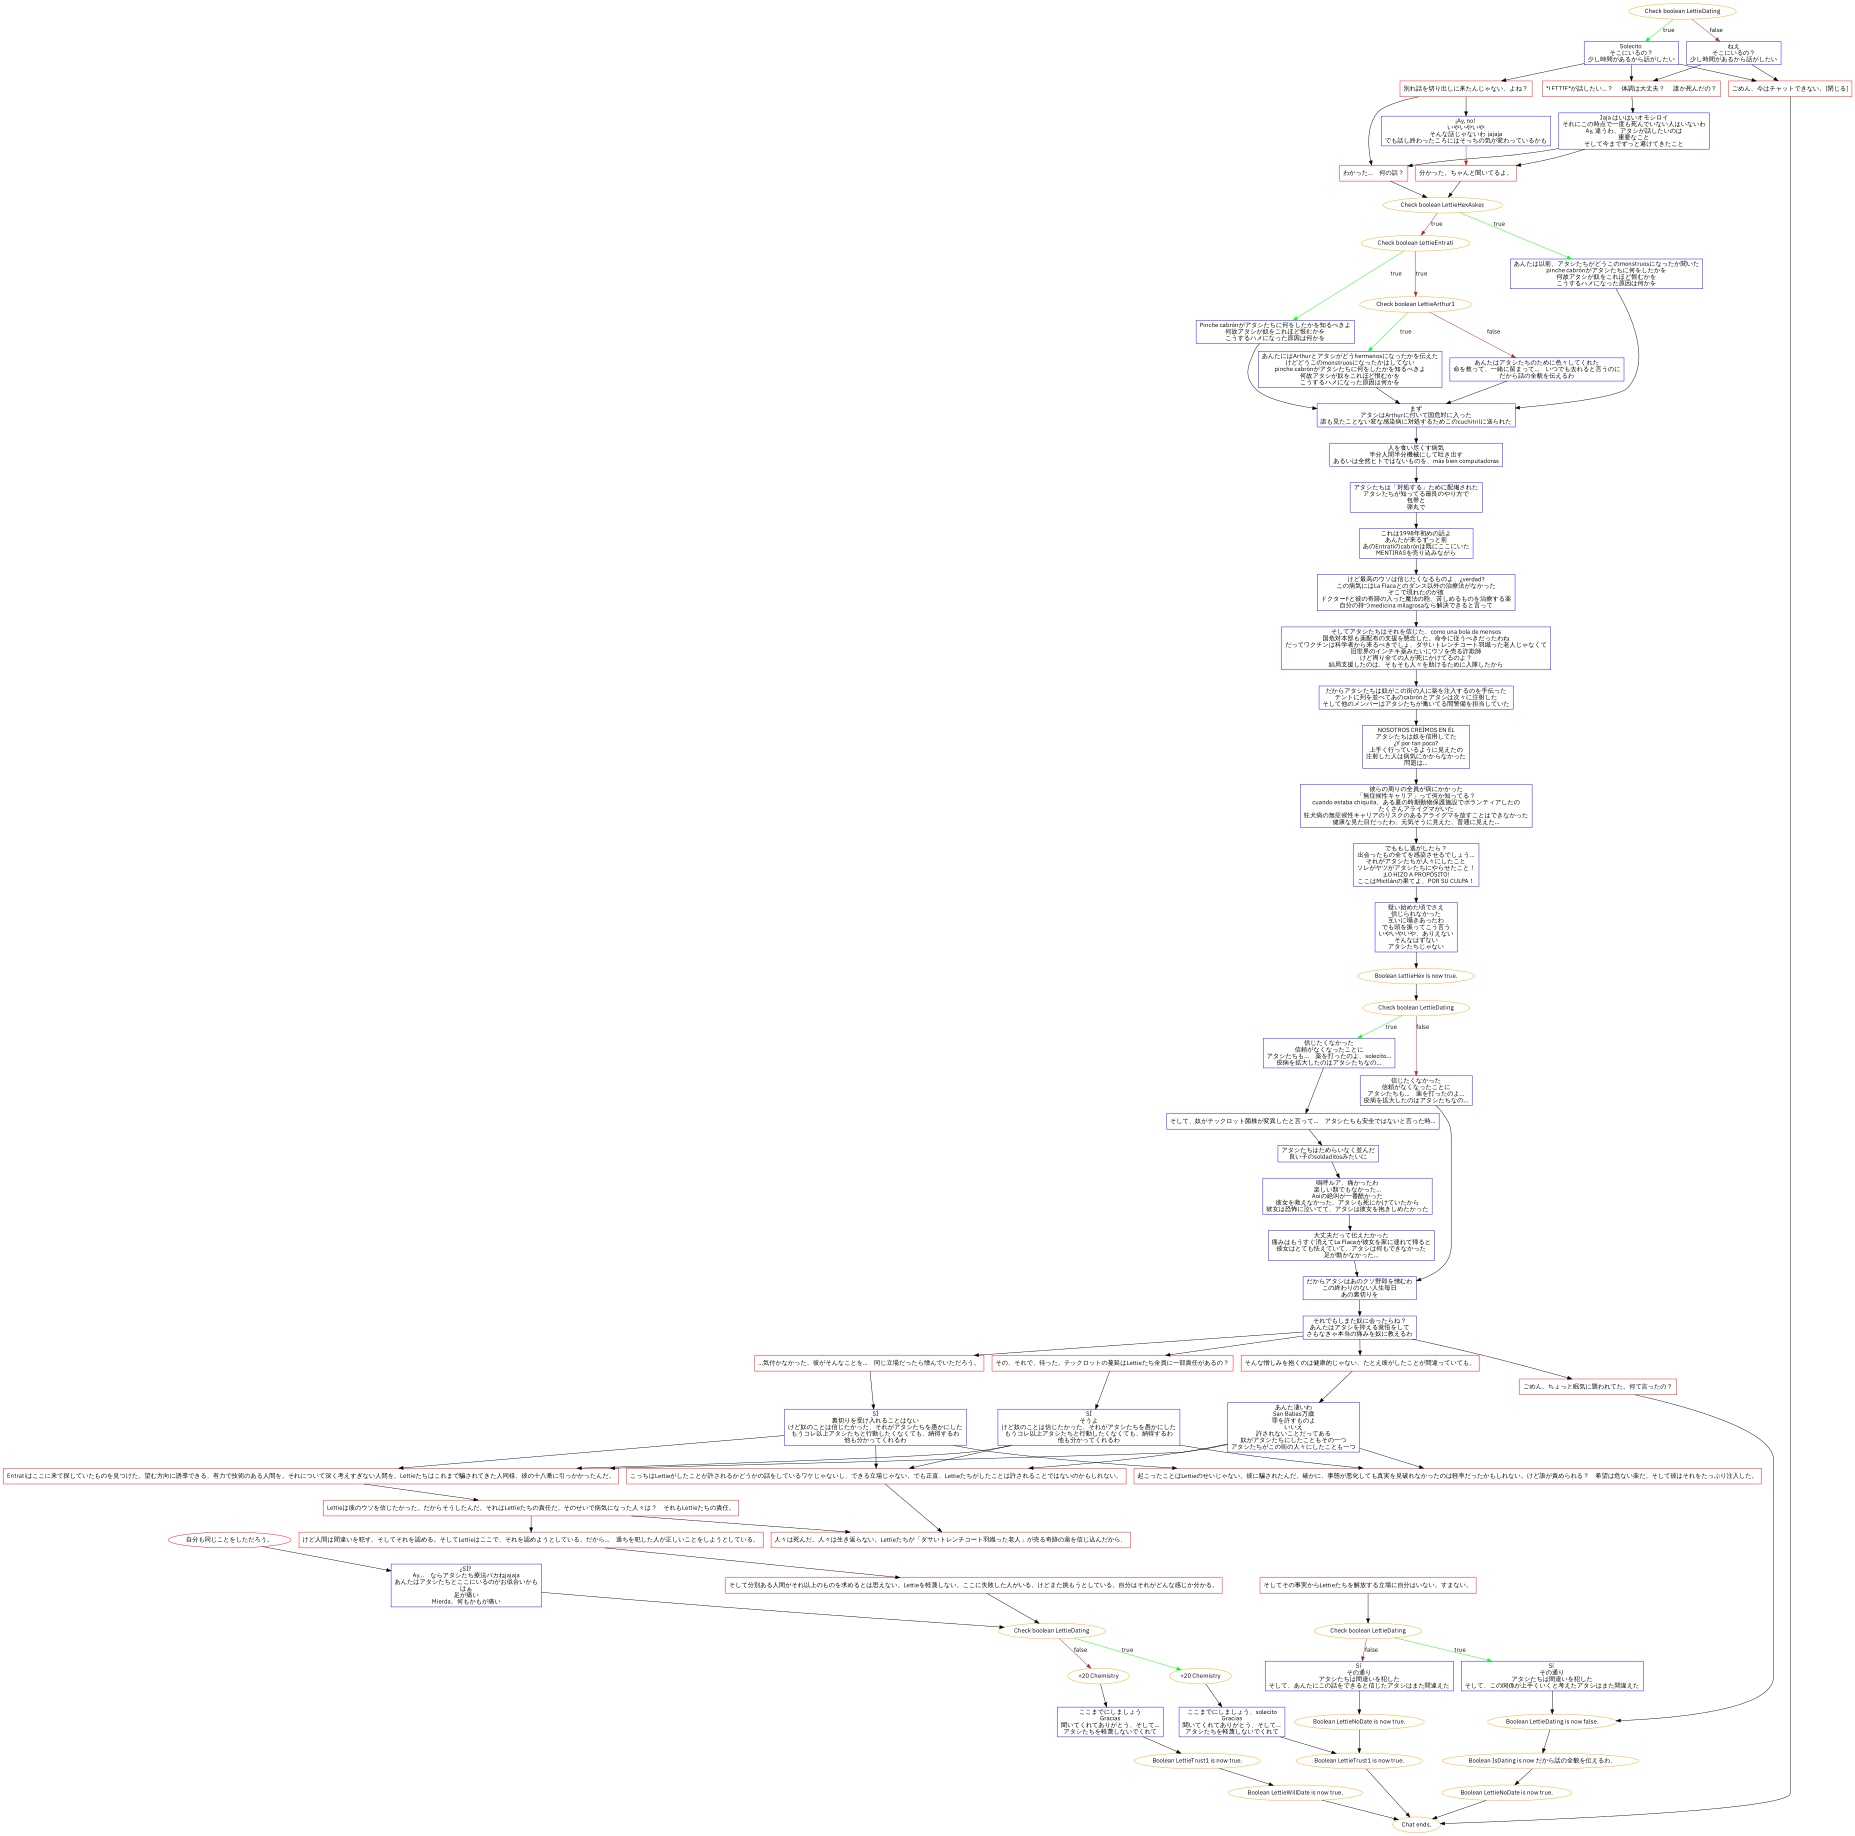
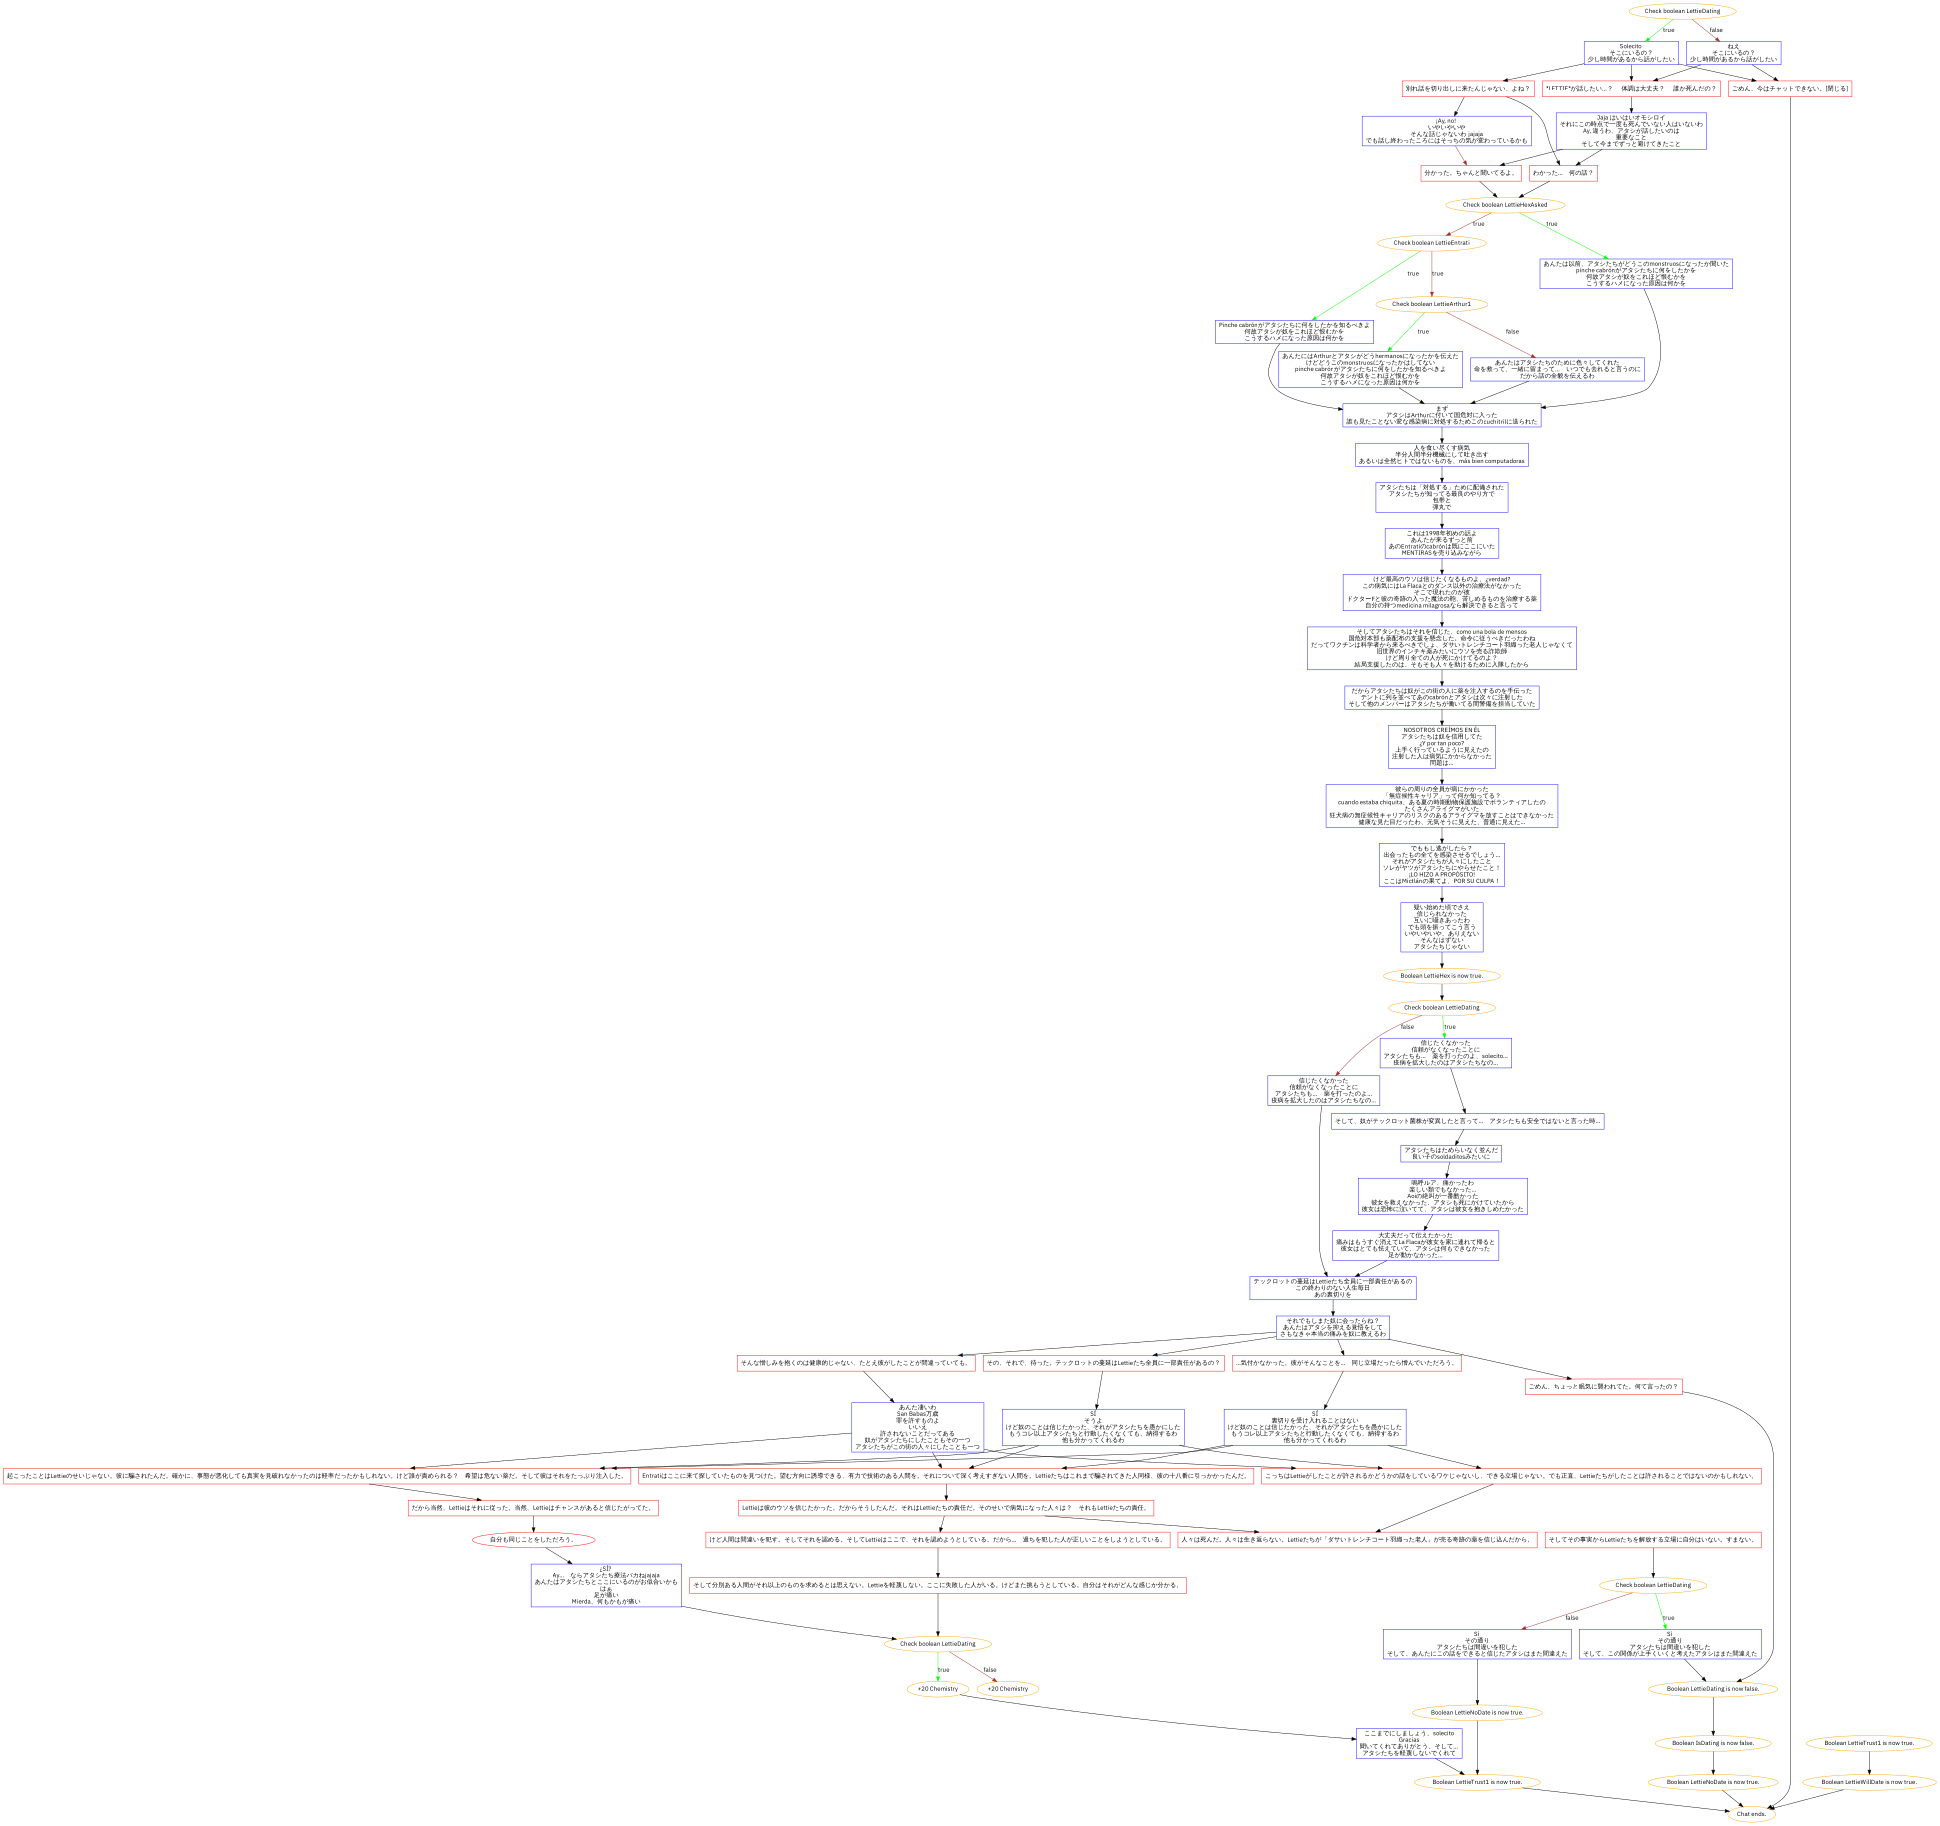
(1360, 1288) -> (1333, 1288)
none -> (533, 1508)
(1110, 1722) -> none
(1540, 1761) -> (1713, 1743)
